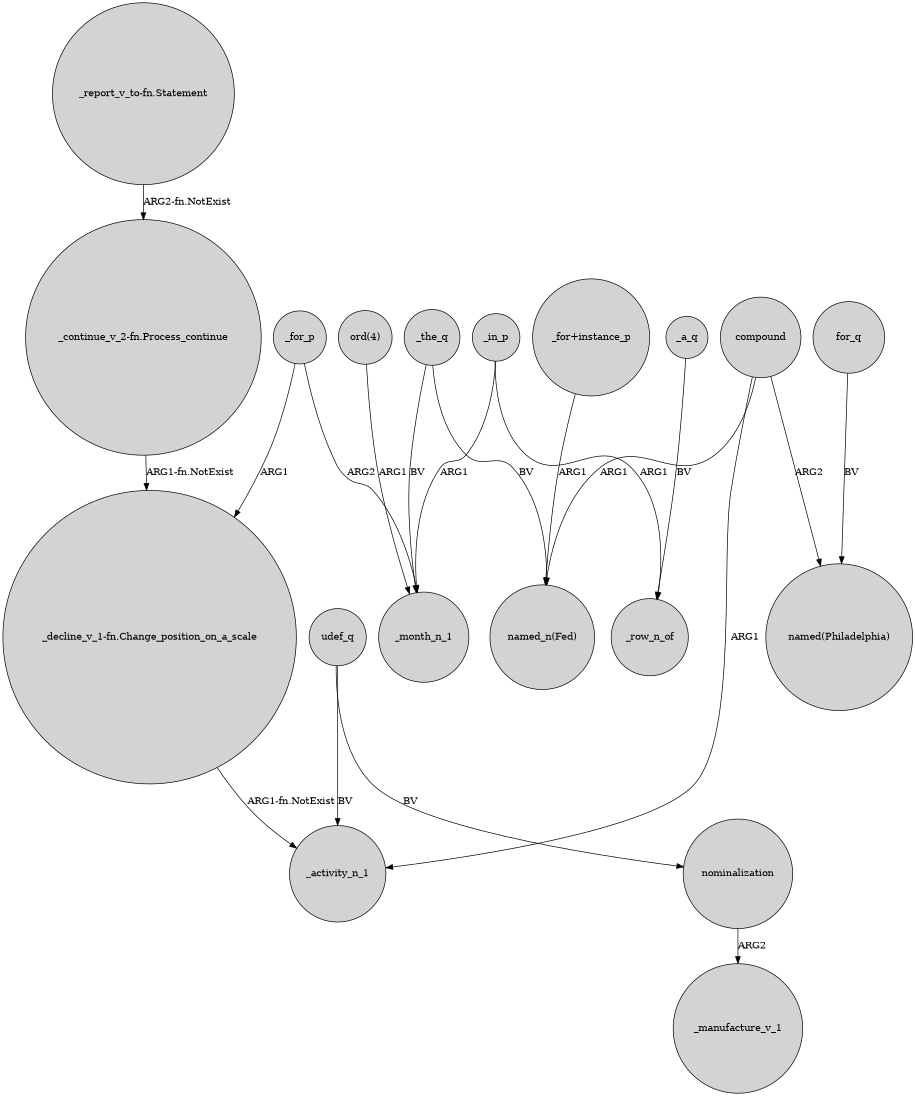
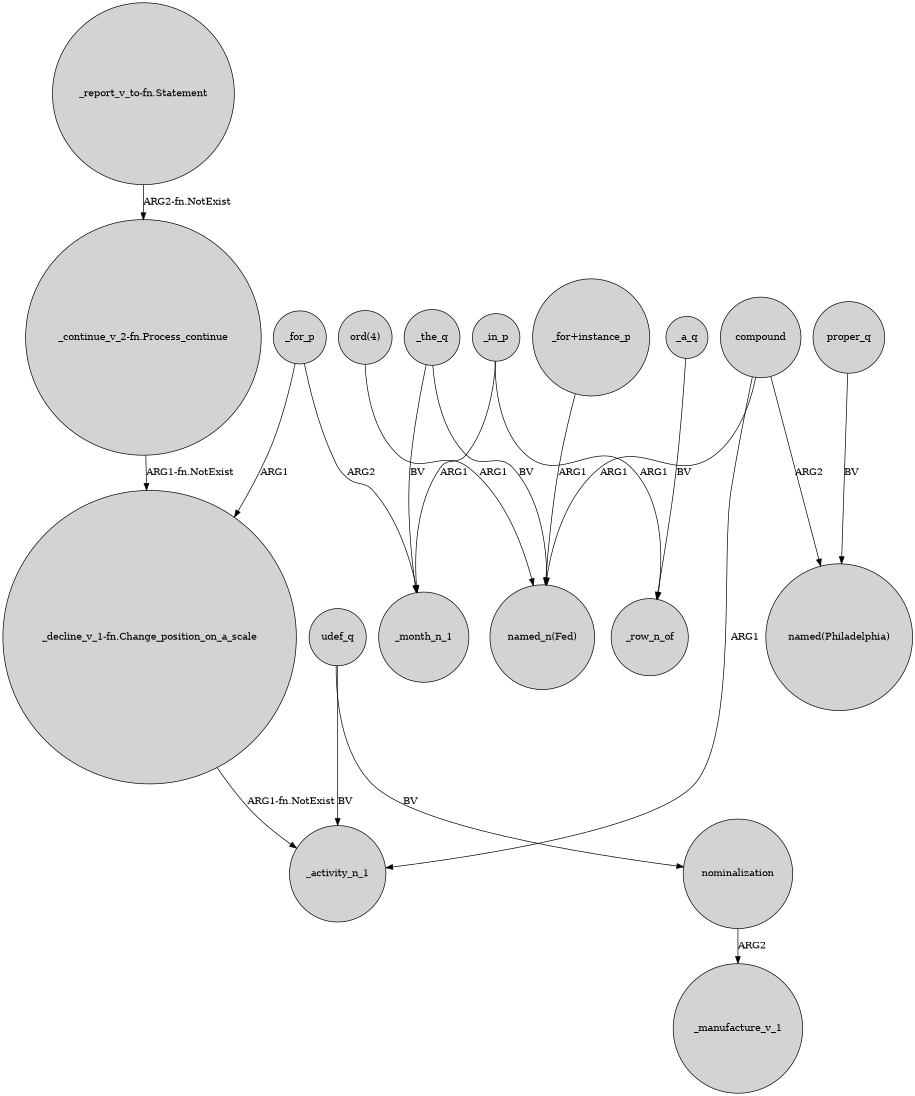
(849, 337) -> (849, 337)
(379, 477) -> (441, 461)
